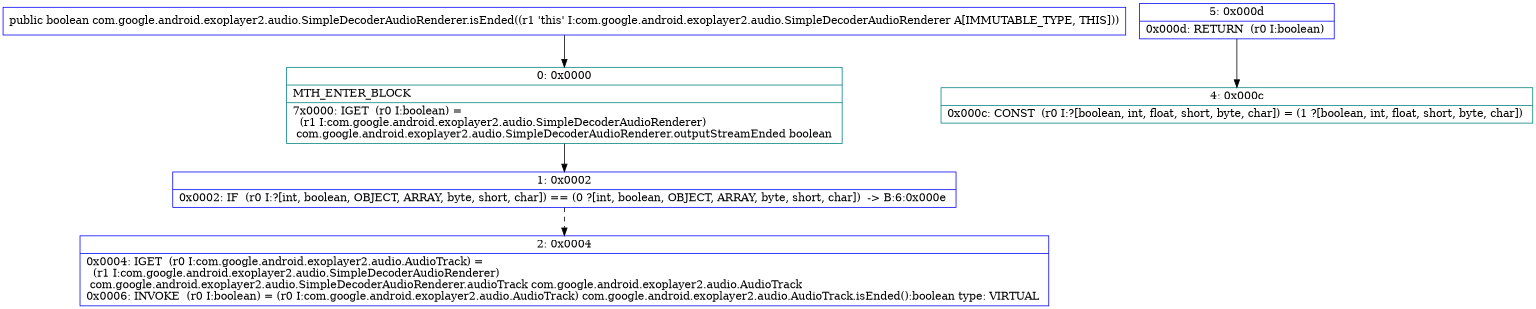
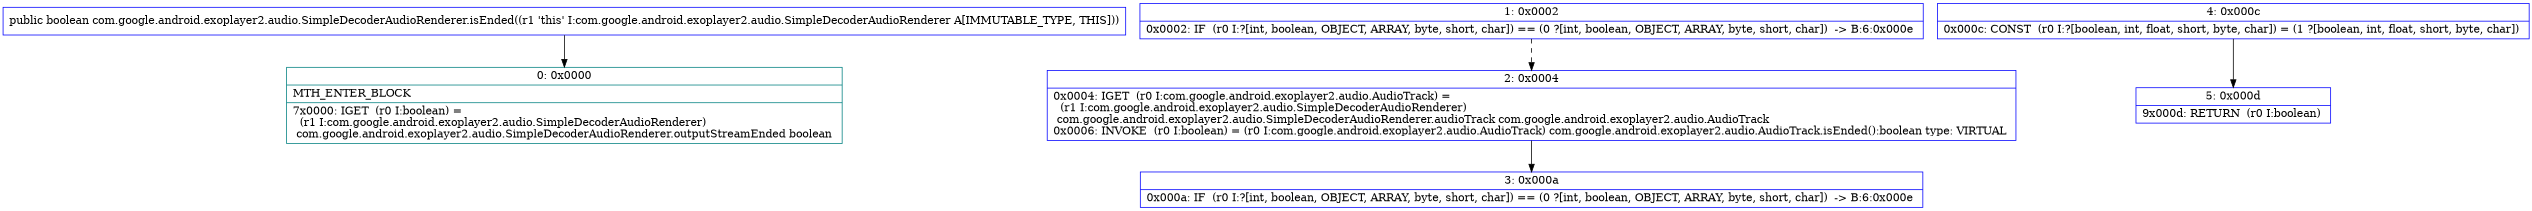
(1237, 30) -> (2233, 114)
(1237, 59) -> (2233, 59)
(1237, 105) -> (2233, 21)
(564, 154) -> none
none -> (1532, 190)
